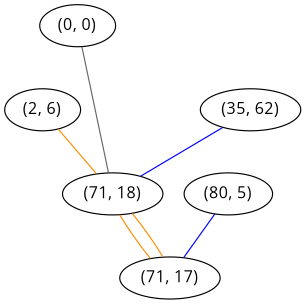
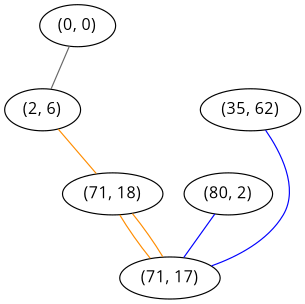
(95, 110) -> (60, 68)
(182, 152) -> (284, 214)
(228, 194) -> (228, 194)
